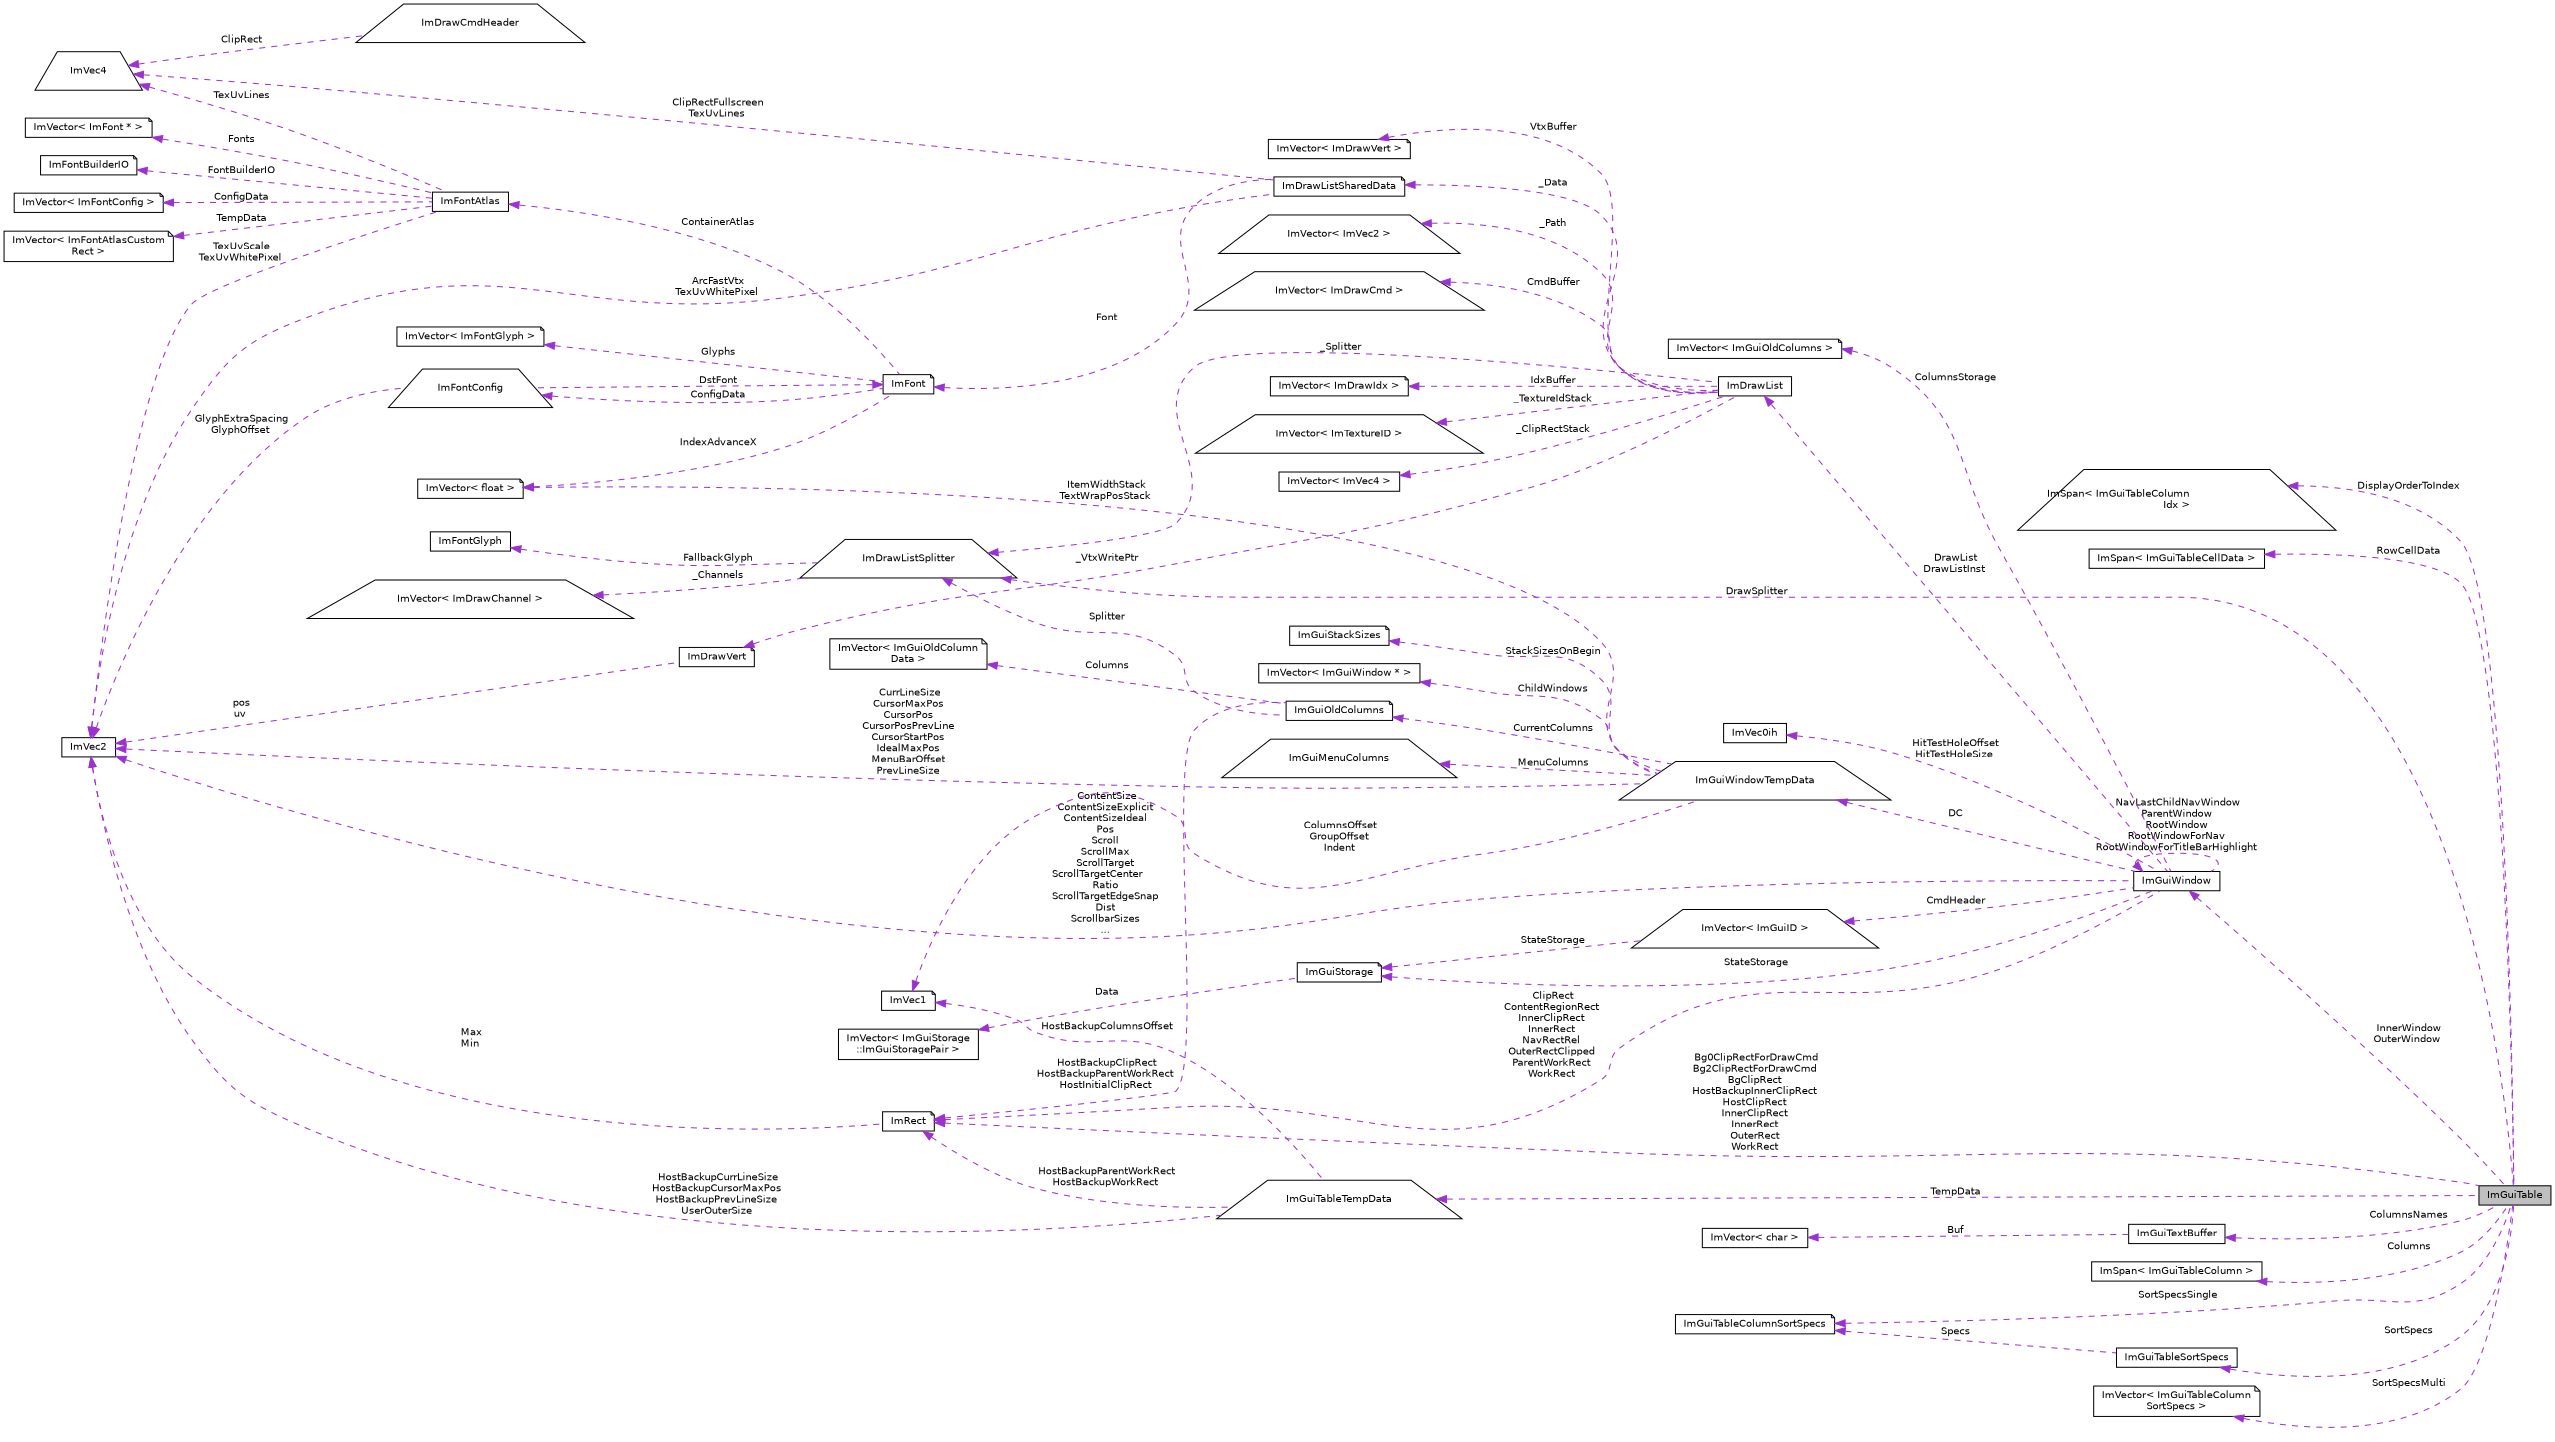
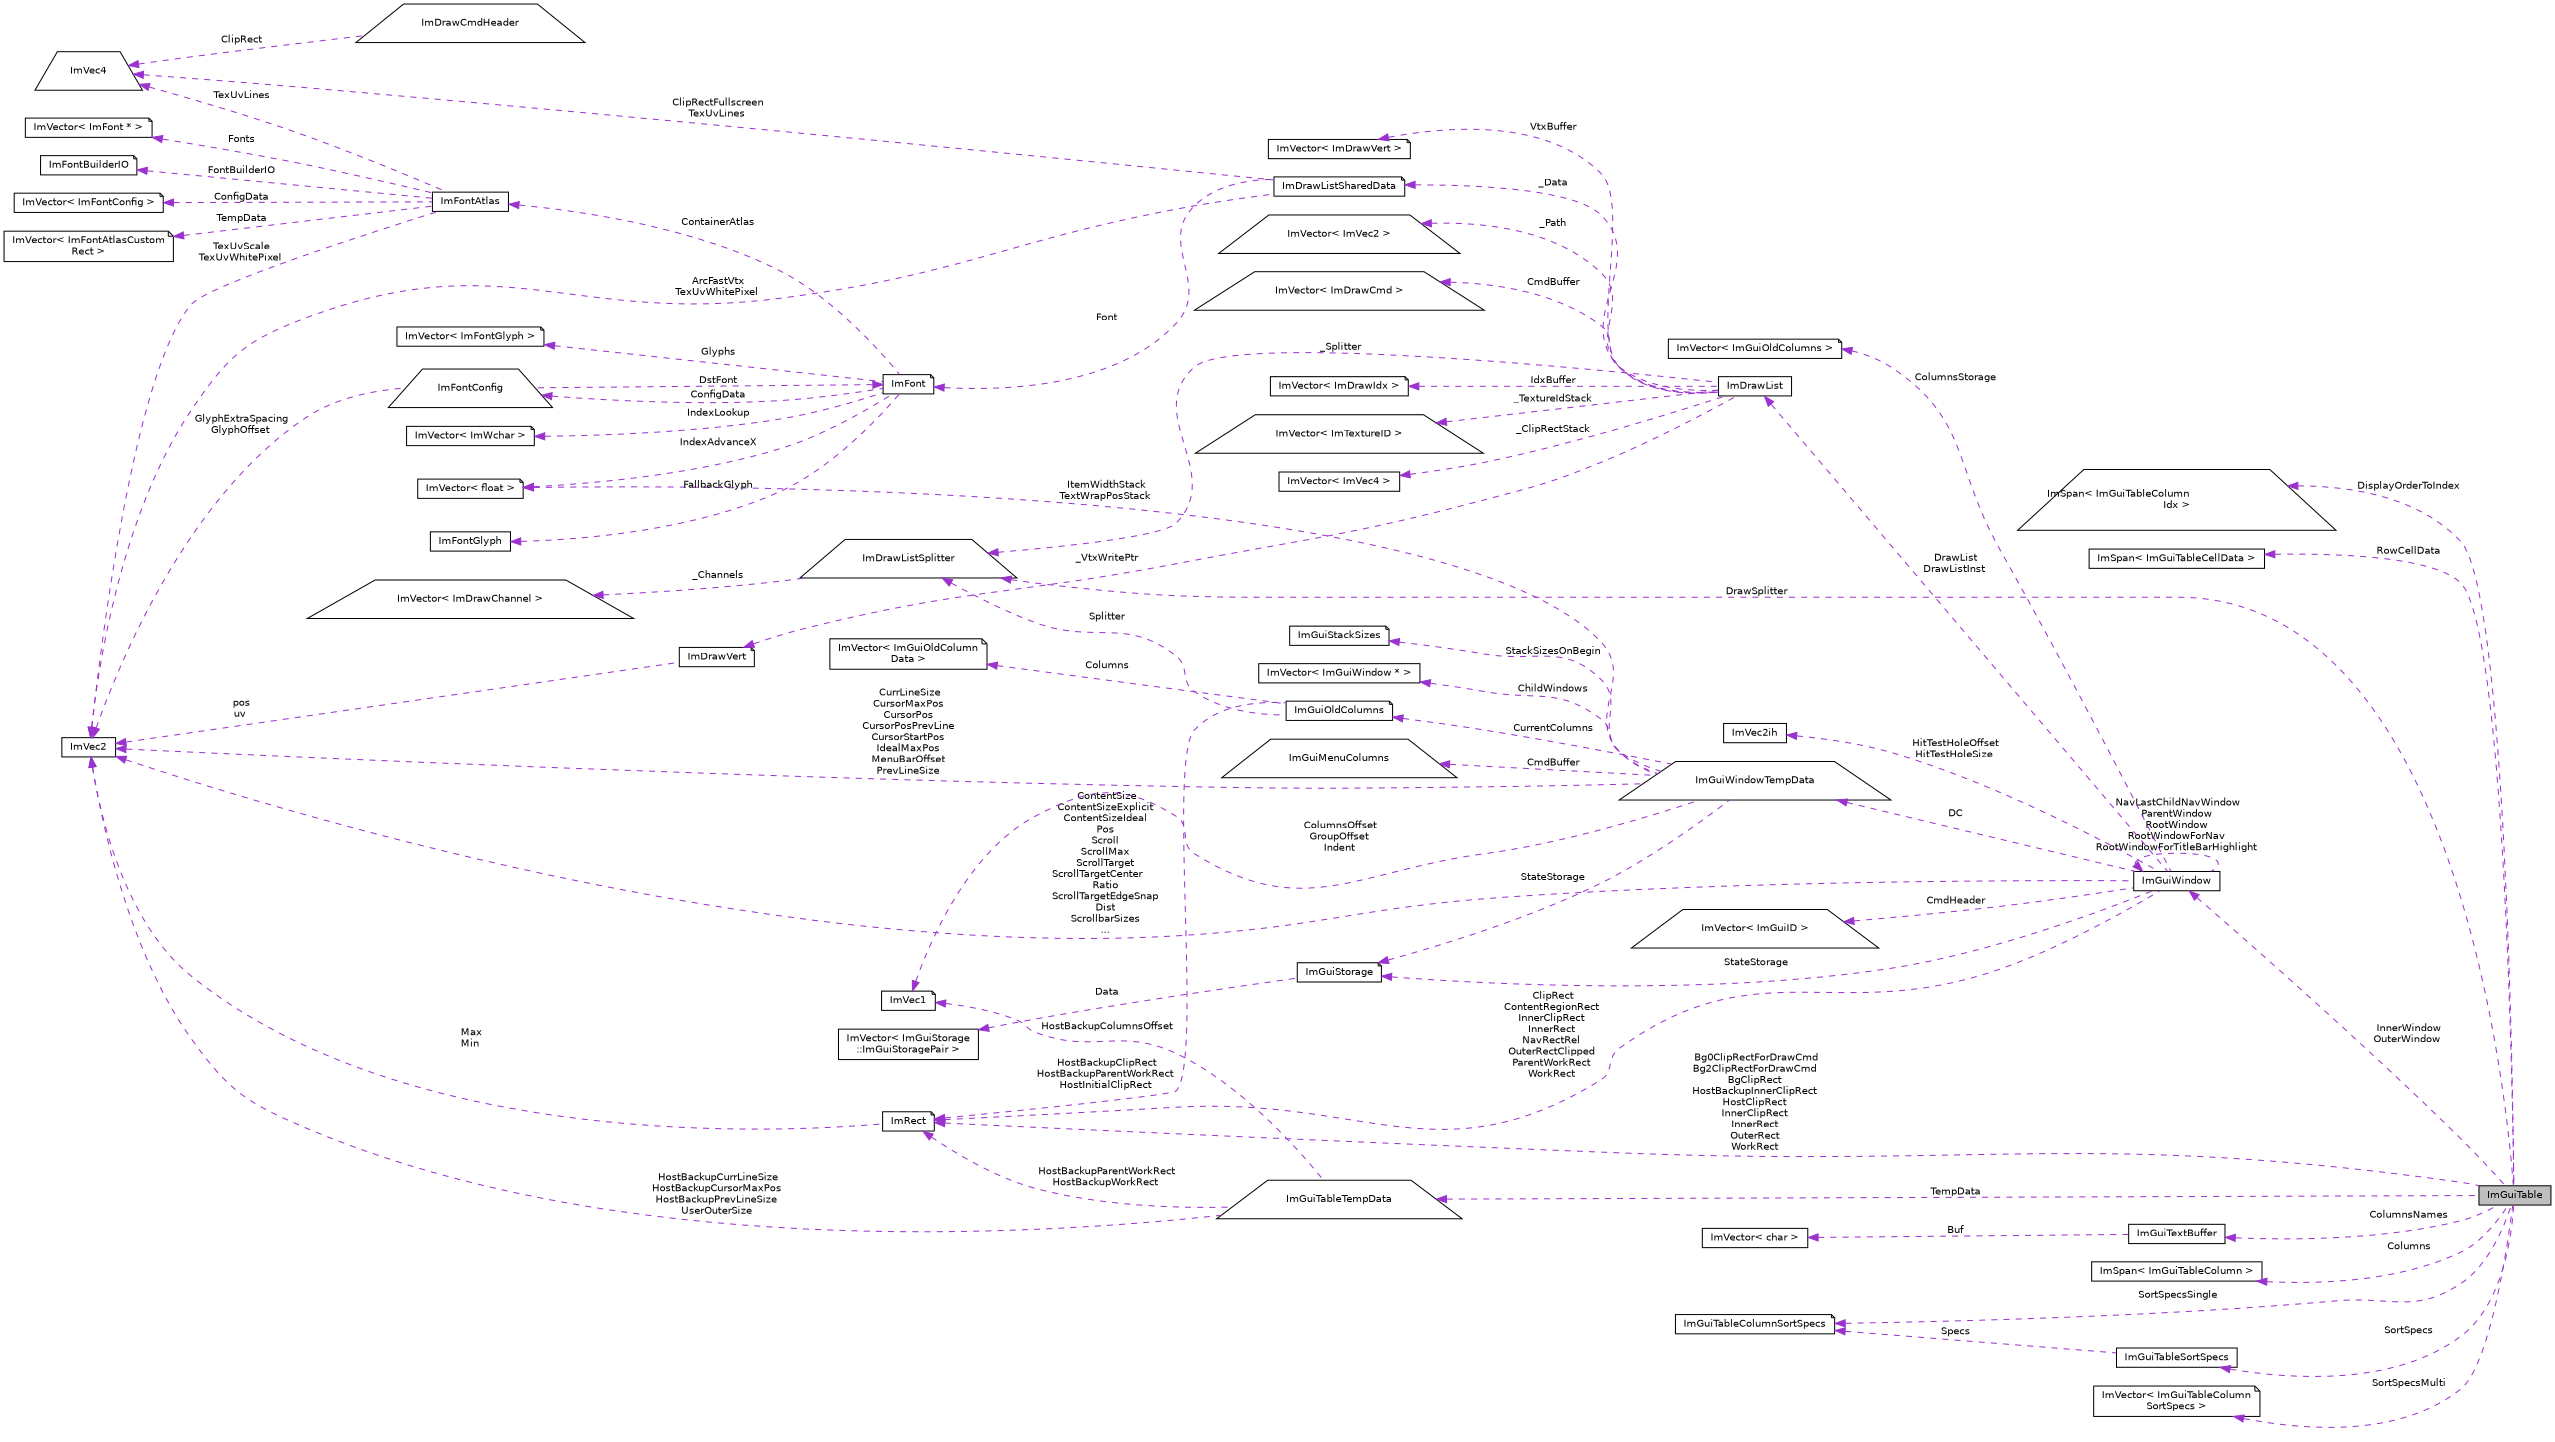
none -> (470, 436)
(669, 565) -> (728, 511)
(1755, 733) -> (1755, 733)
(1552, 763) -> (1552, 763)
(1517, 954) -> (1559, 902)
